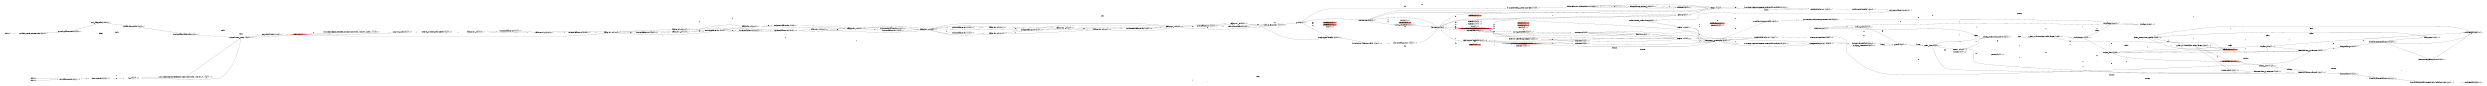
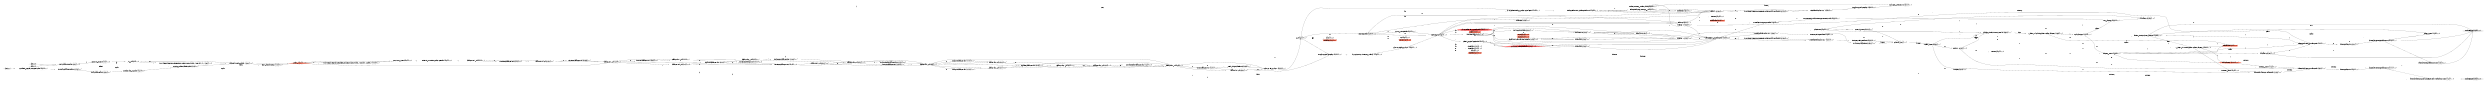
(1330, 23) -> none
(1523, 28) -> none
